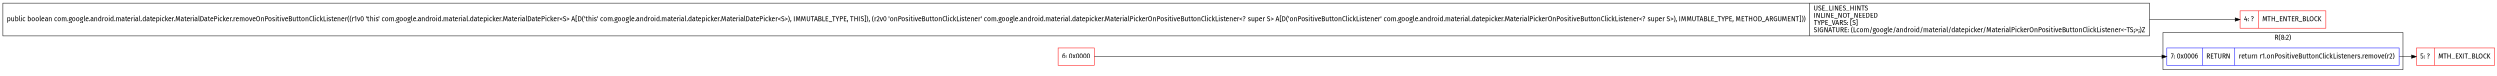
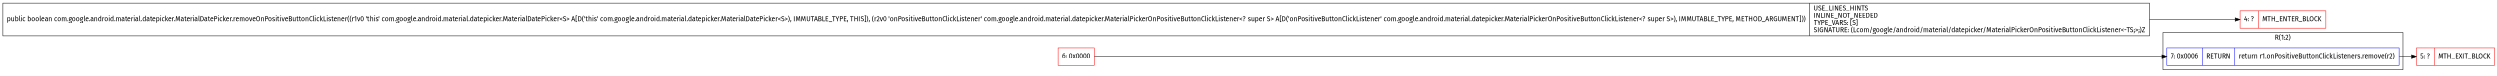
(2283, 38) -> (2283, 38)
